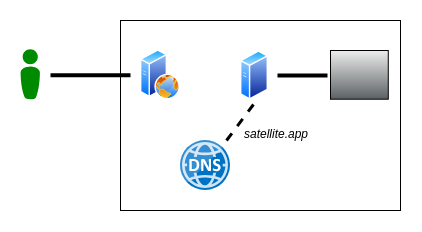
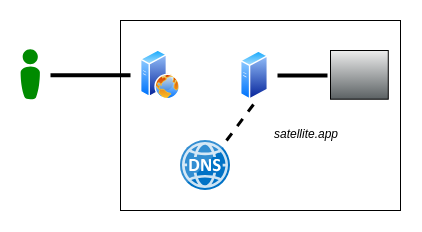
(277, 135) -> (307, 135)
